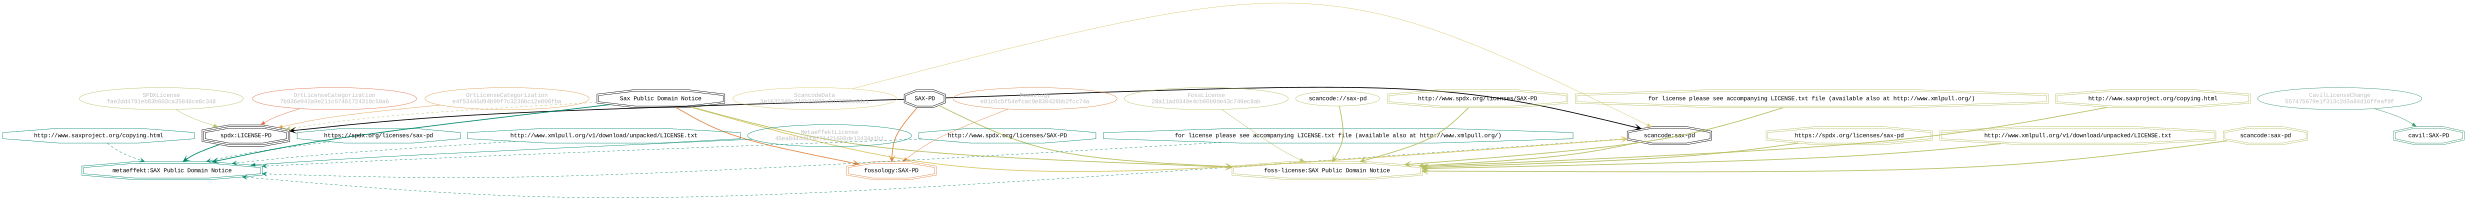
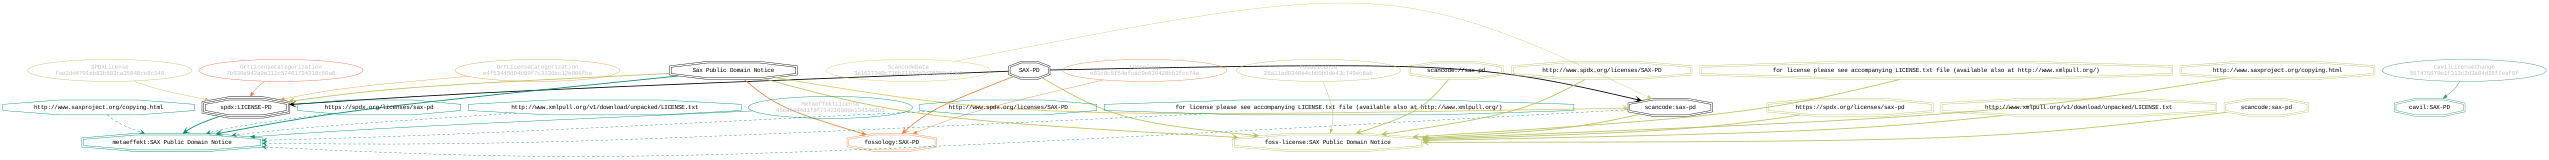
(1338, 99) -> (1456, 70)
(443, 112) -> (481, 83)
